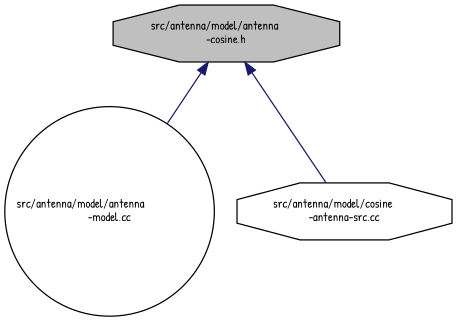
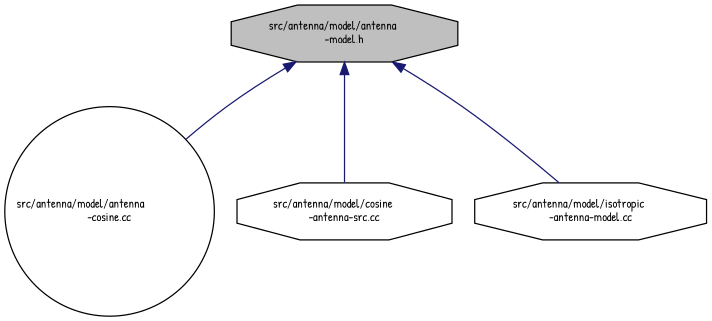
(226, 34) -> (345, 34)
(110, 211) -> (110, 211)
none -> (591, 211)
